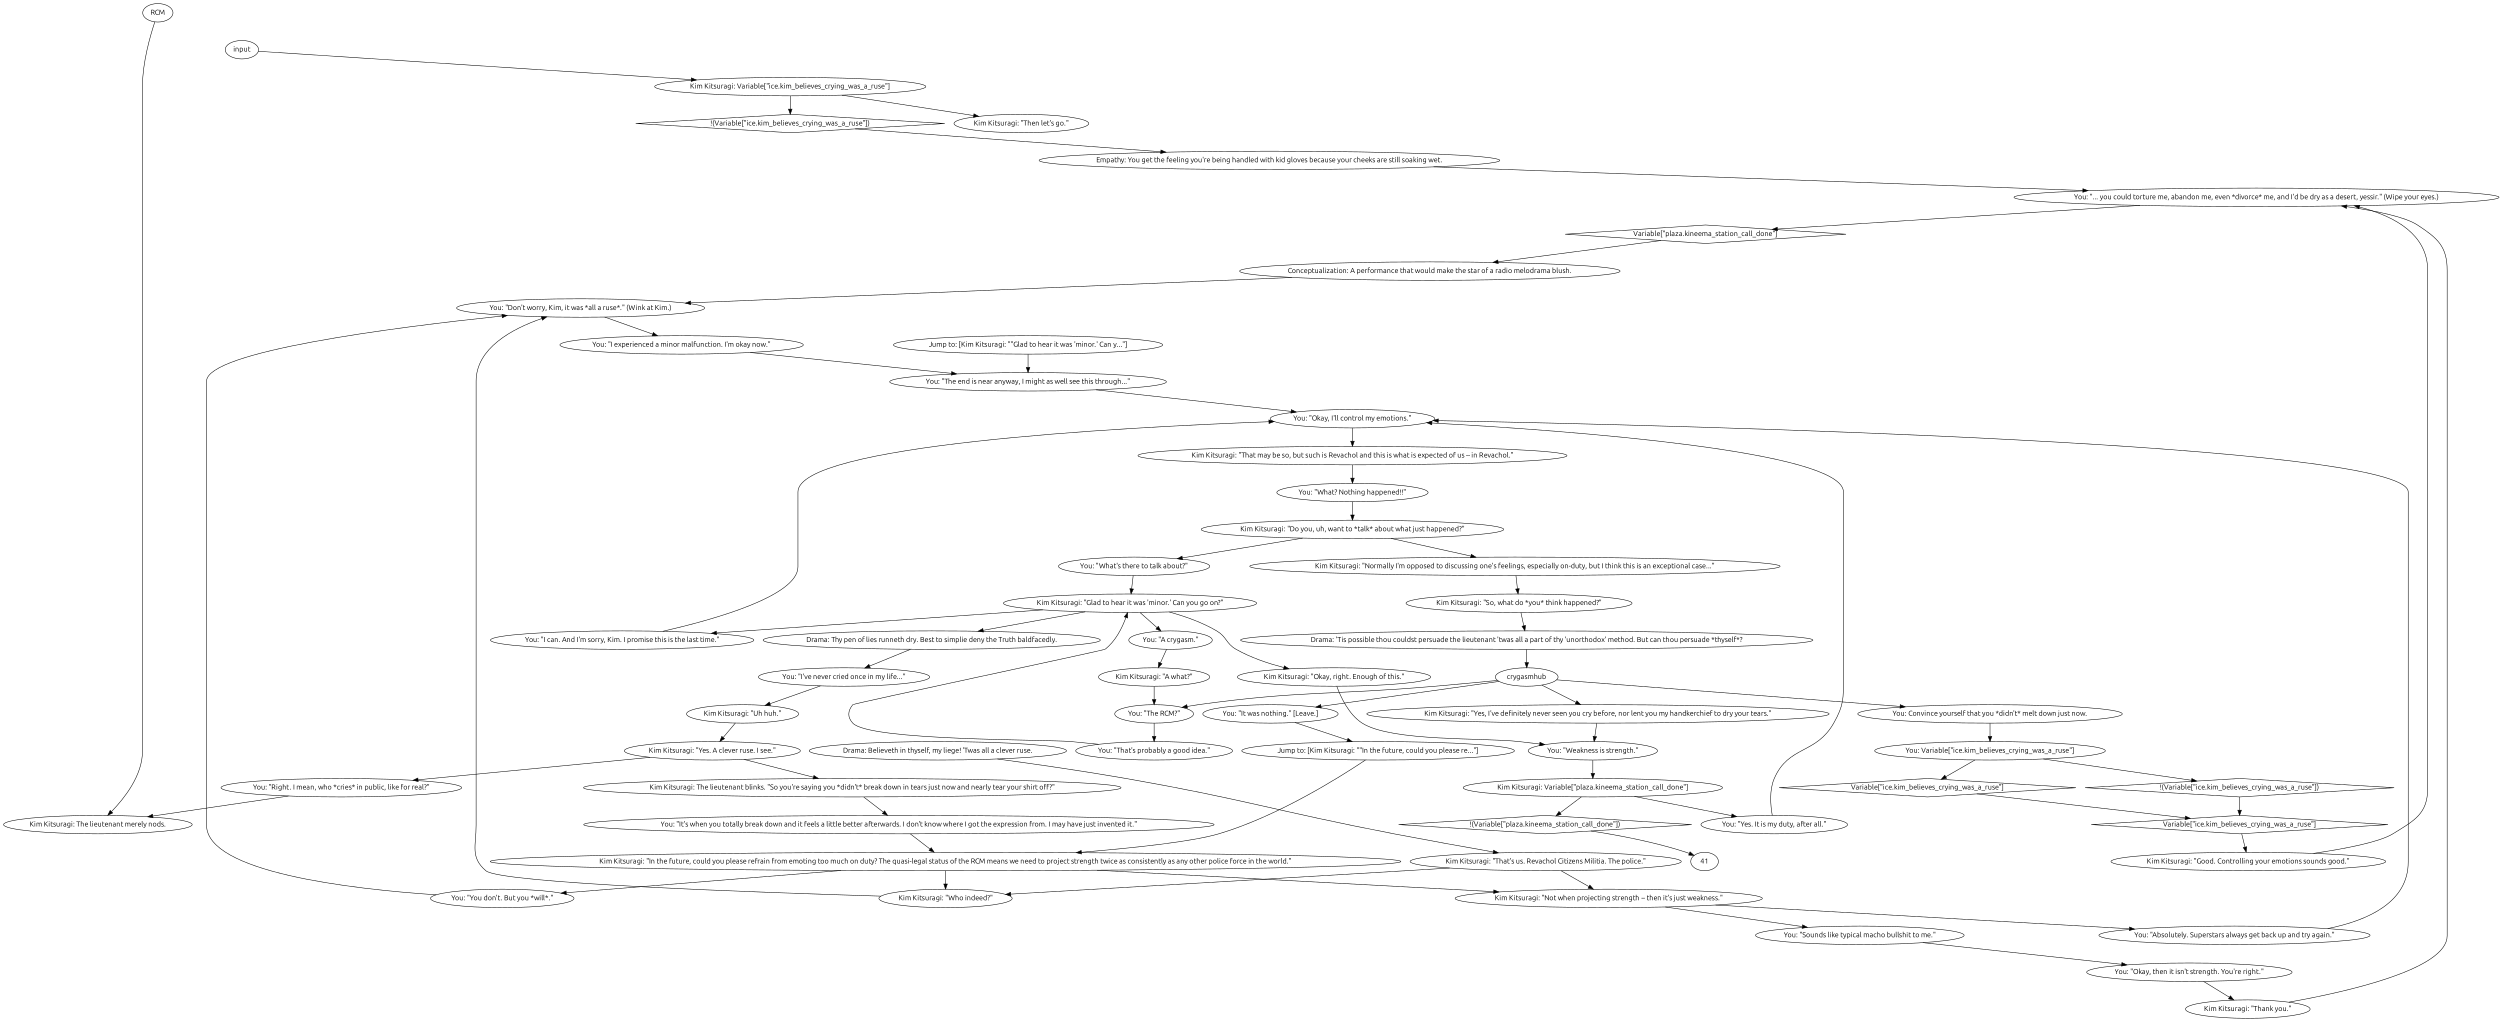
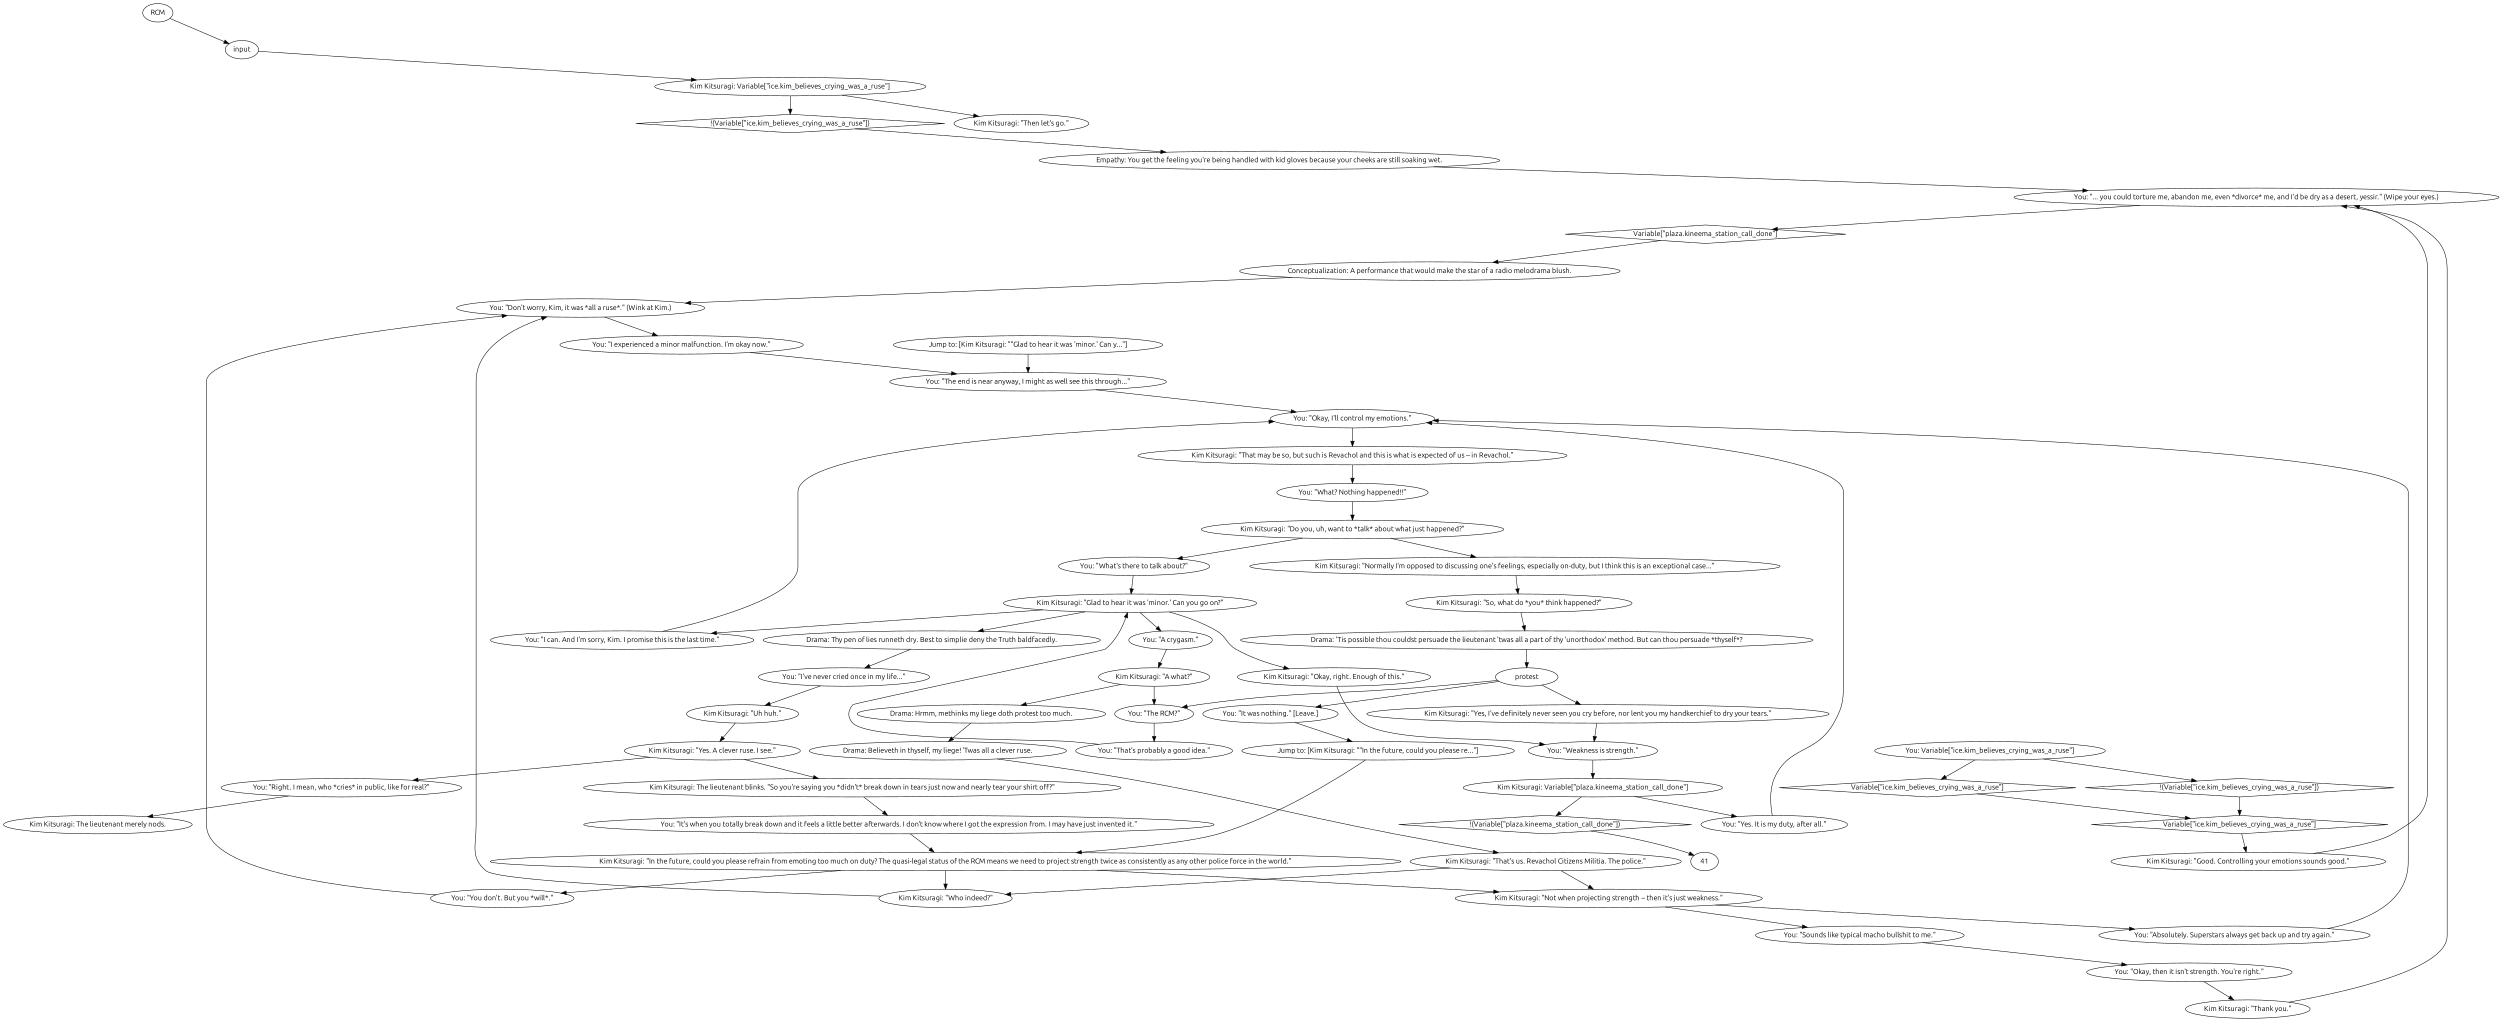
(142, 421) -> (197, 30)
(1527, 677) -> (1527, 677)
none -> (981, 714)
(1990, 714) -> none
